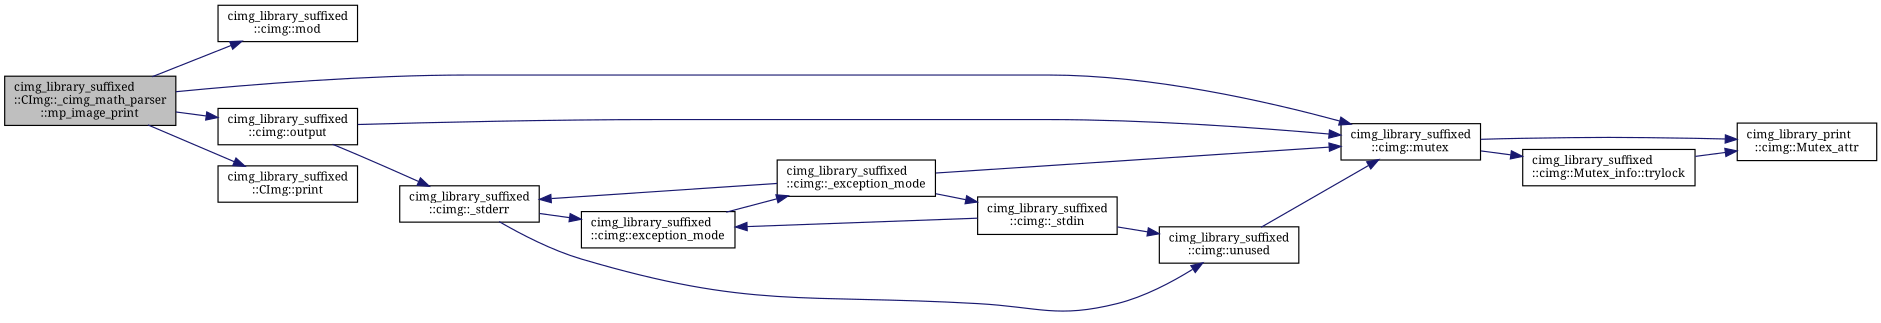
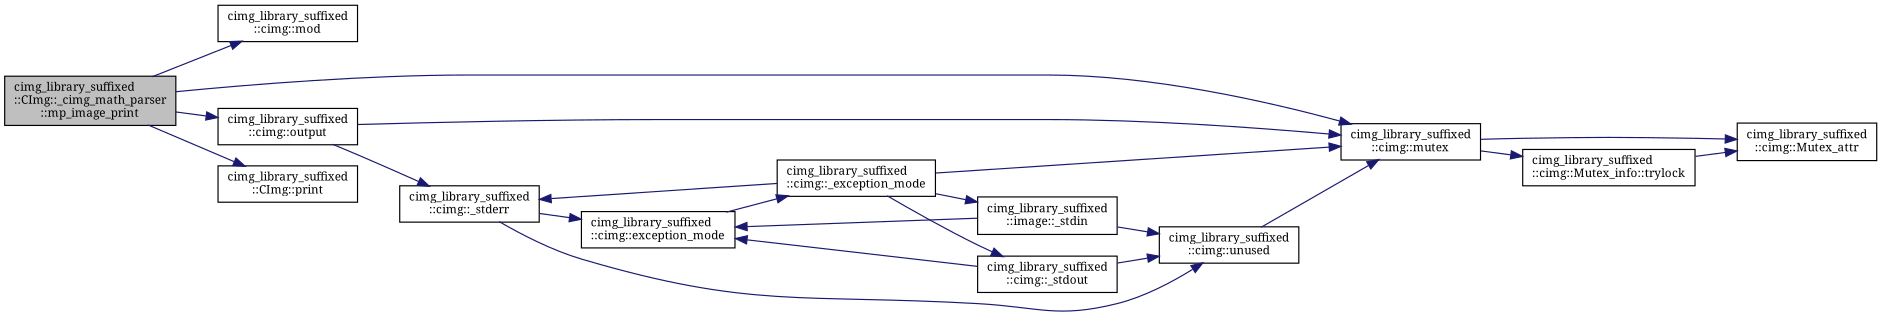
(1807, 142) -> (1807, 142)
(1047, 216) -> (1047, 216)
none -> (1047, 274)
